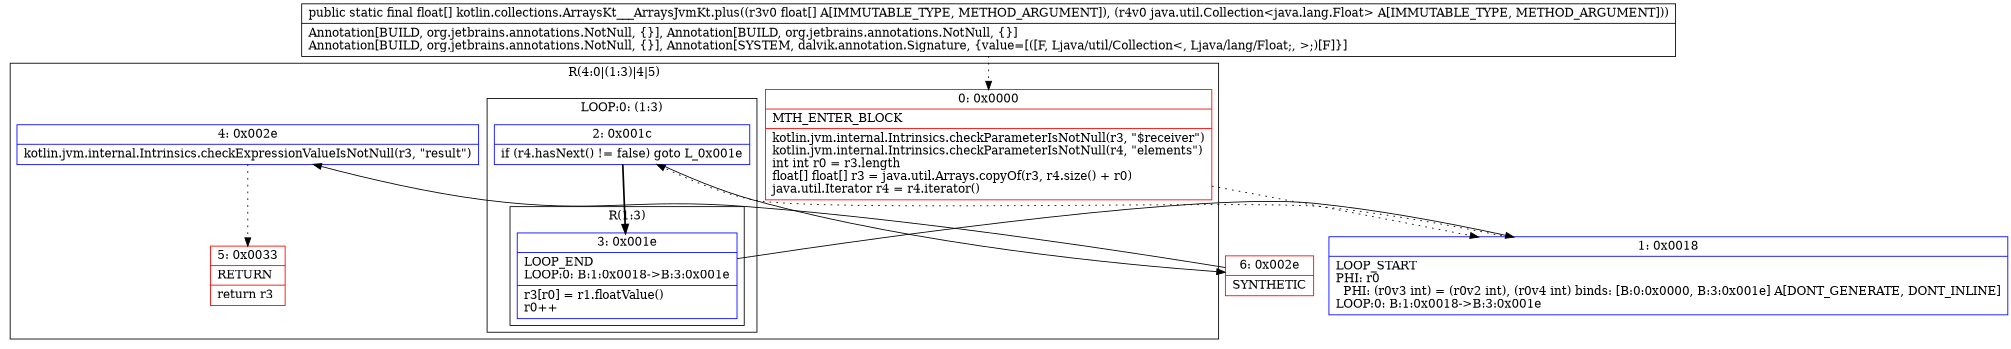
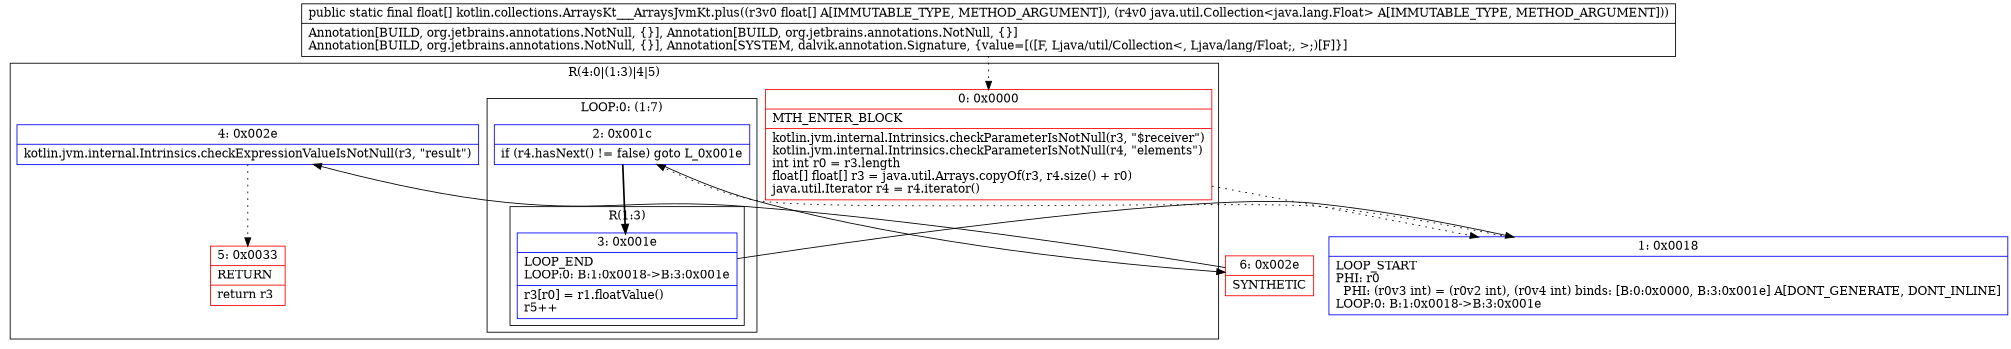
(622, 108) -> (622, 108)
(541, 308) -> (541, 308)
